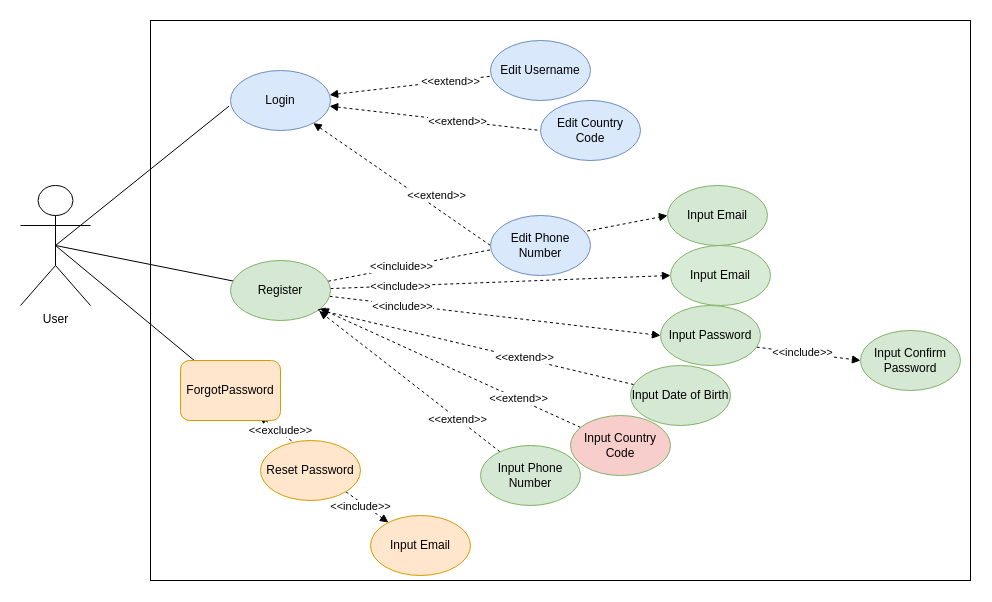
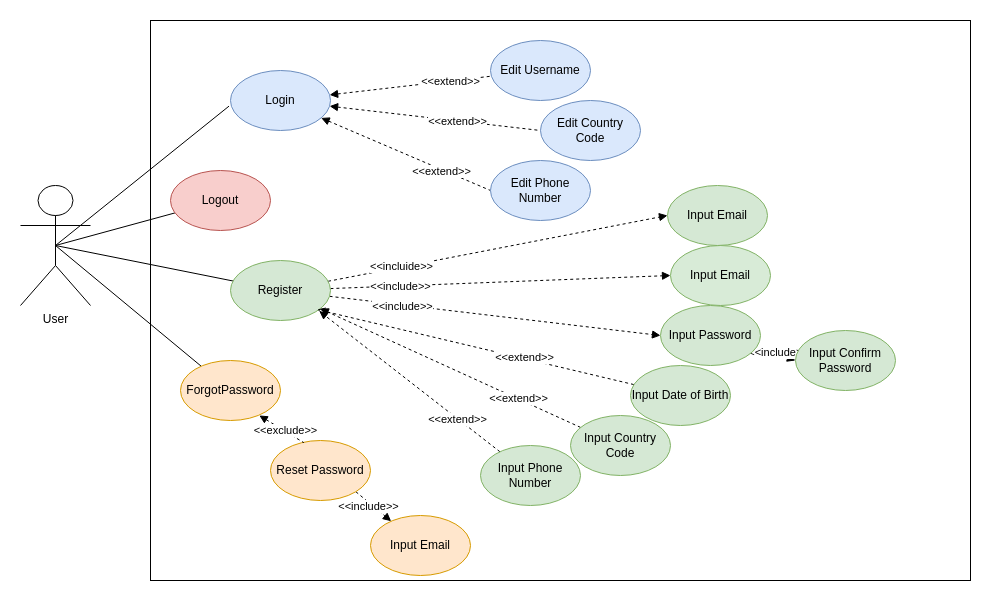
none -> (221, 201)
none -> (118, 229)
(541, 246) -> (541, 191)
(911, 361) -> (846, 361)
(231, 391) -> (231, 391)
(621, 446) -> (621, 446)
(311, 471) -> (321, 471)
